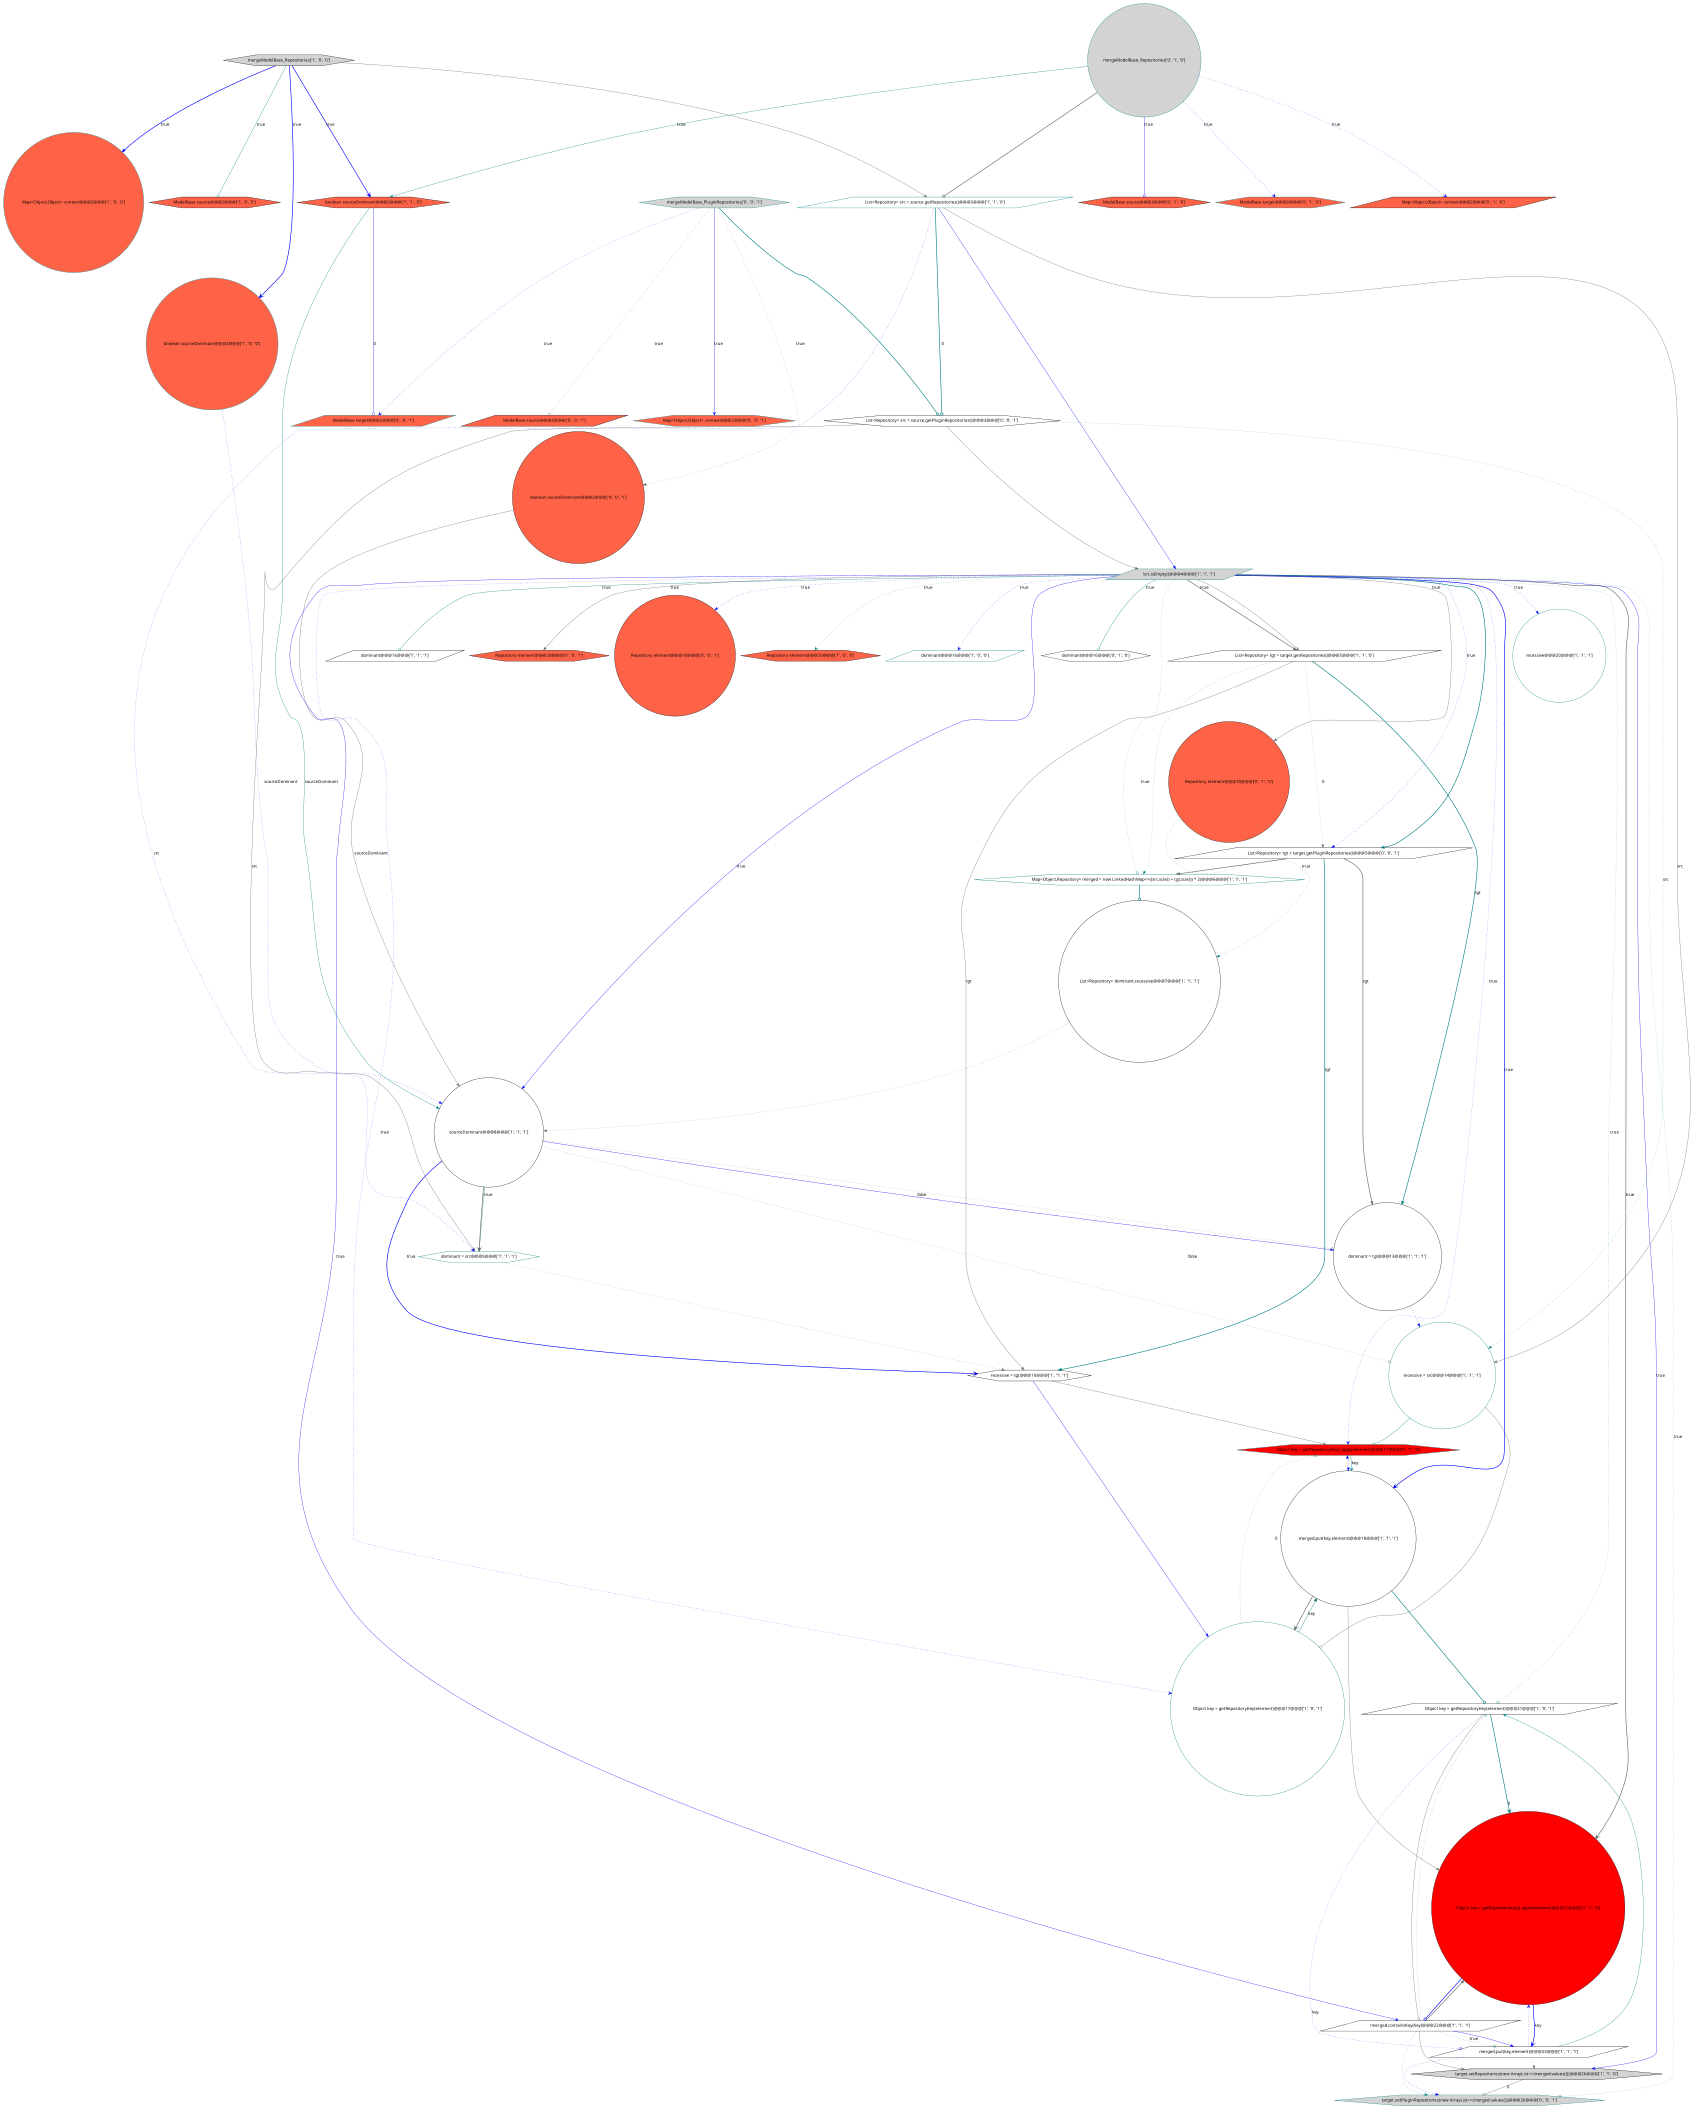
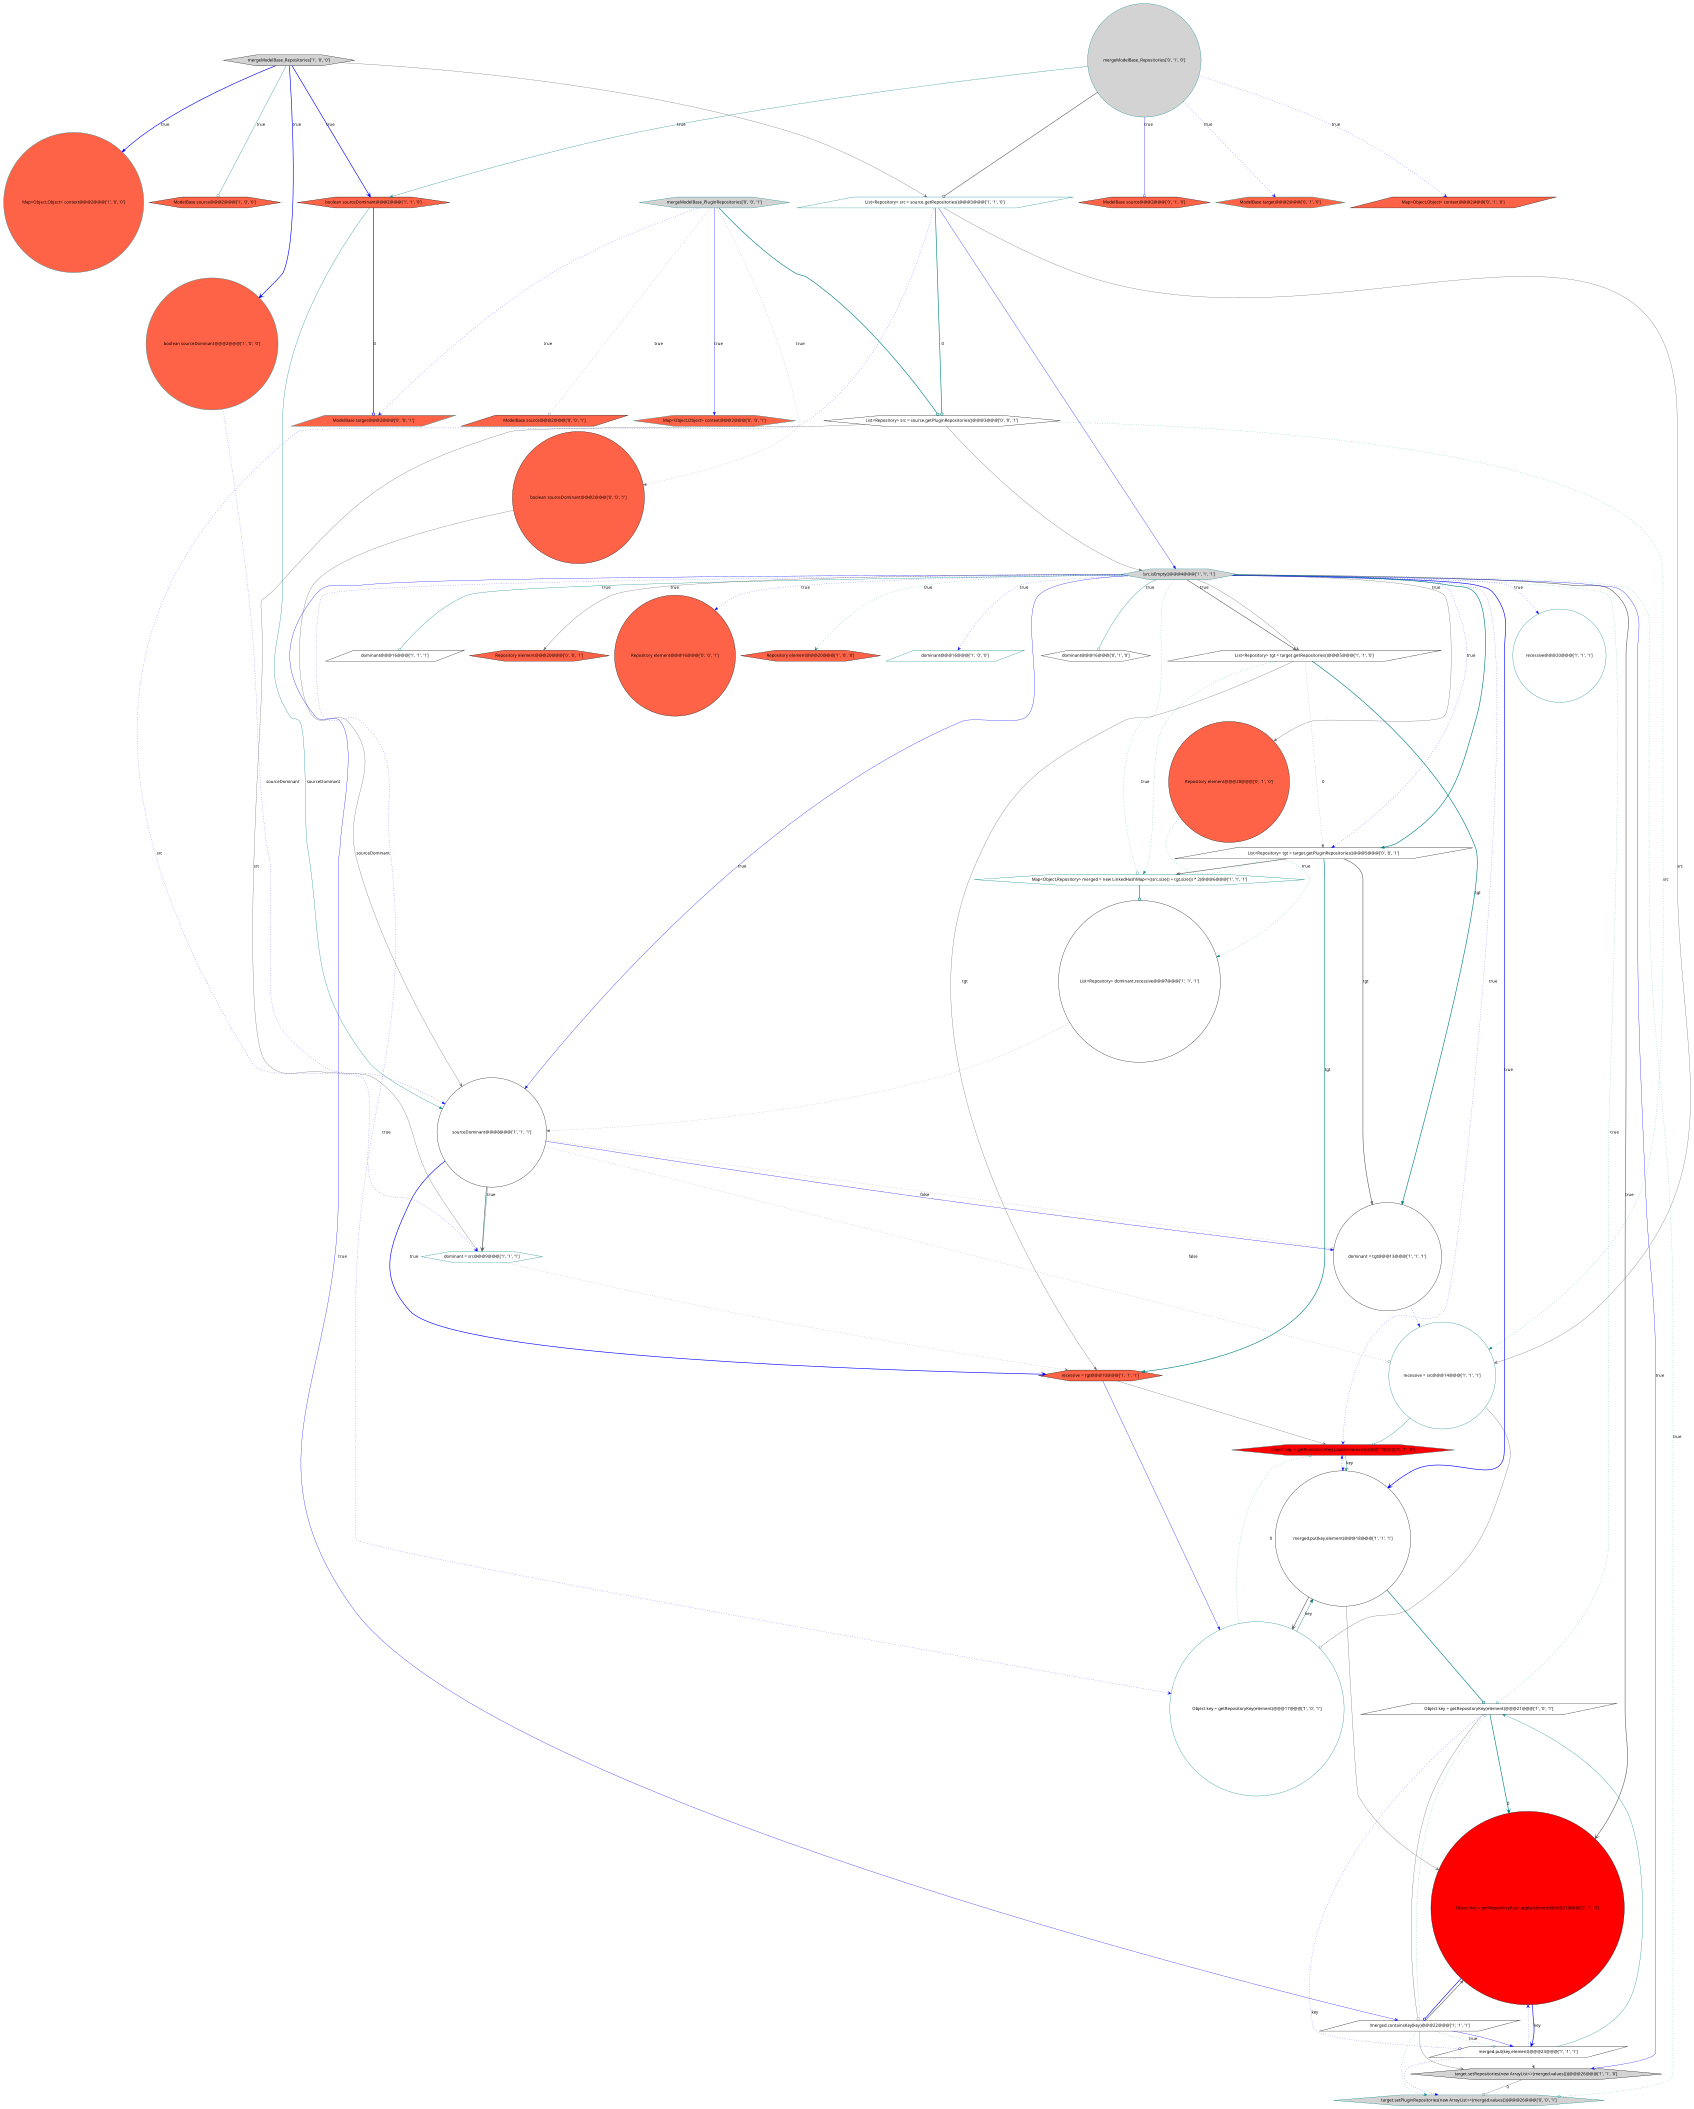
(373, 310) -> (373, 310)
(714, 310) -> (714, 310)
(1179, 574) -> (1179, 574)
(1030, 1376) -> (1100, 1376)
